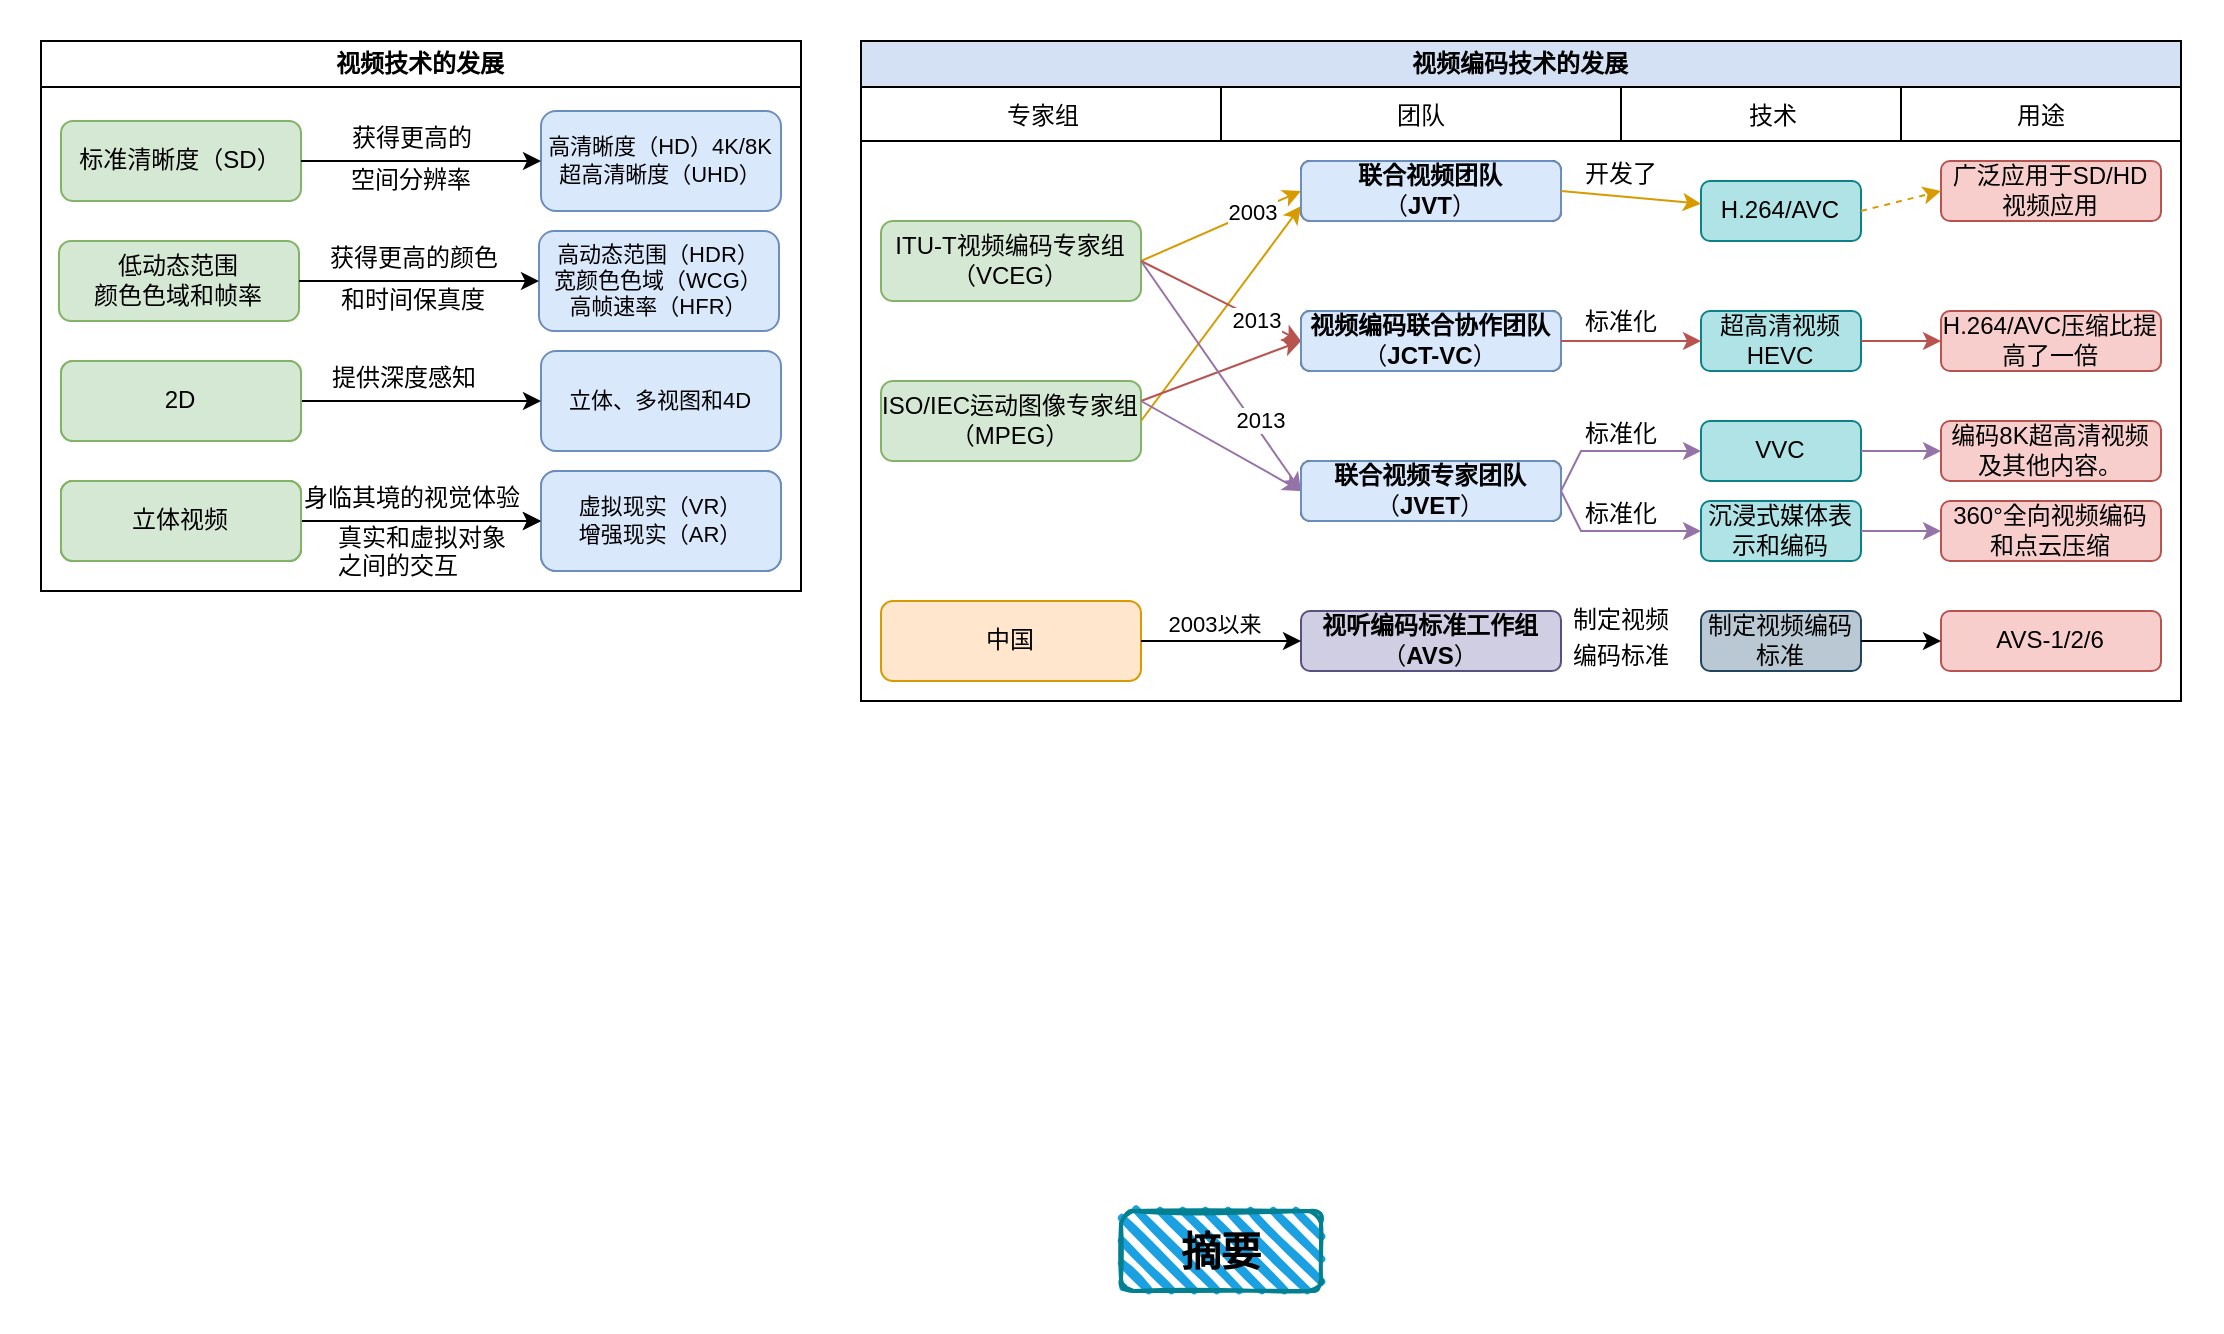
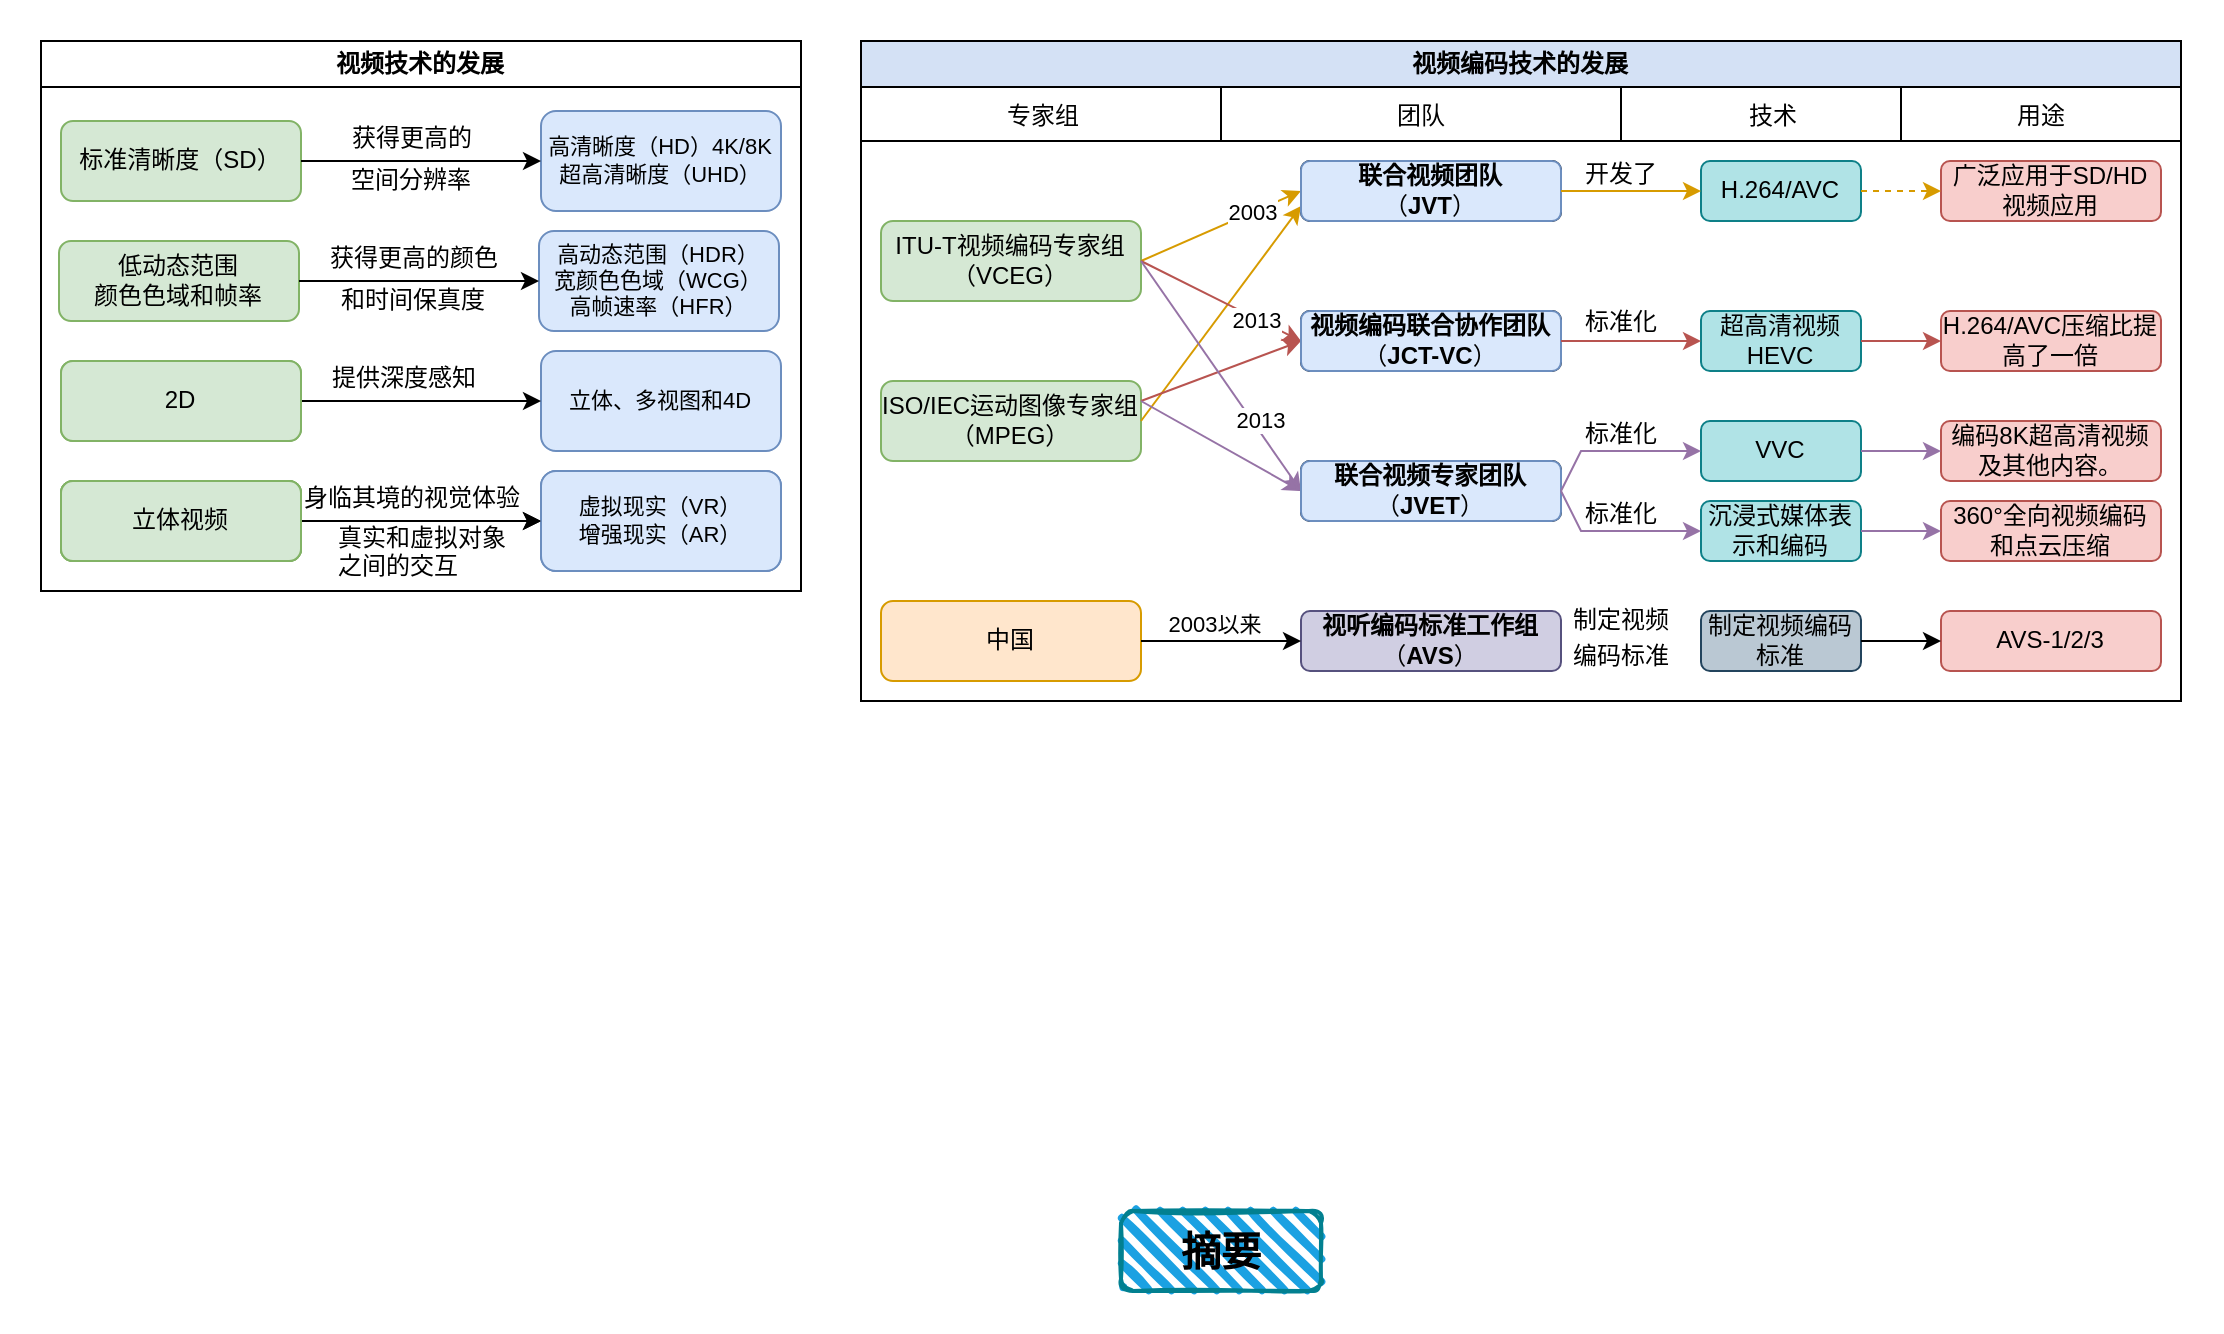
(1781, 211) -> (1781, 191)
(2051, 641) -> (2051, 641)
